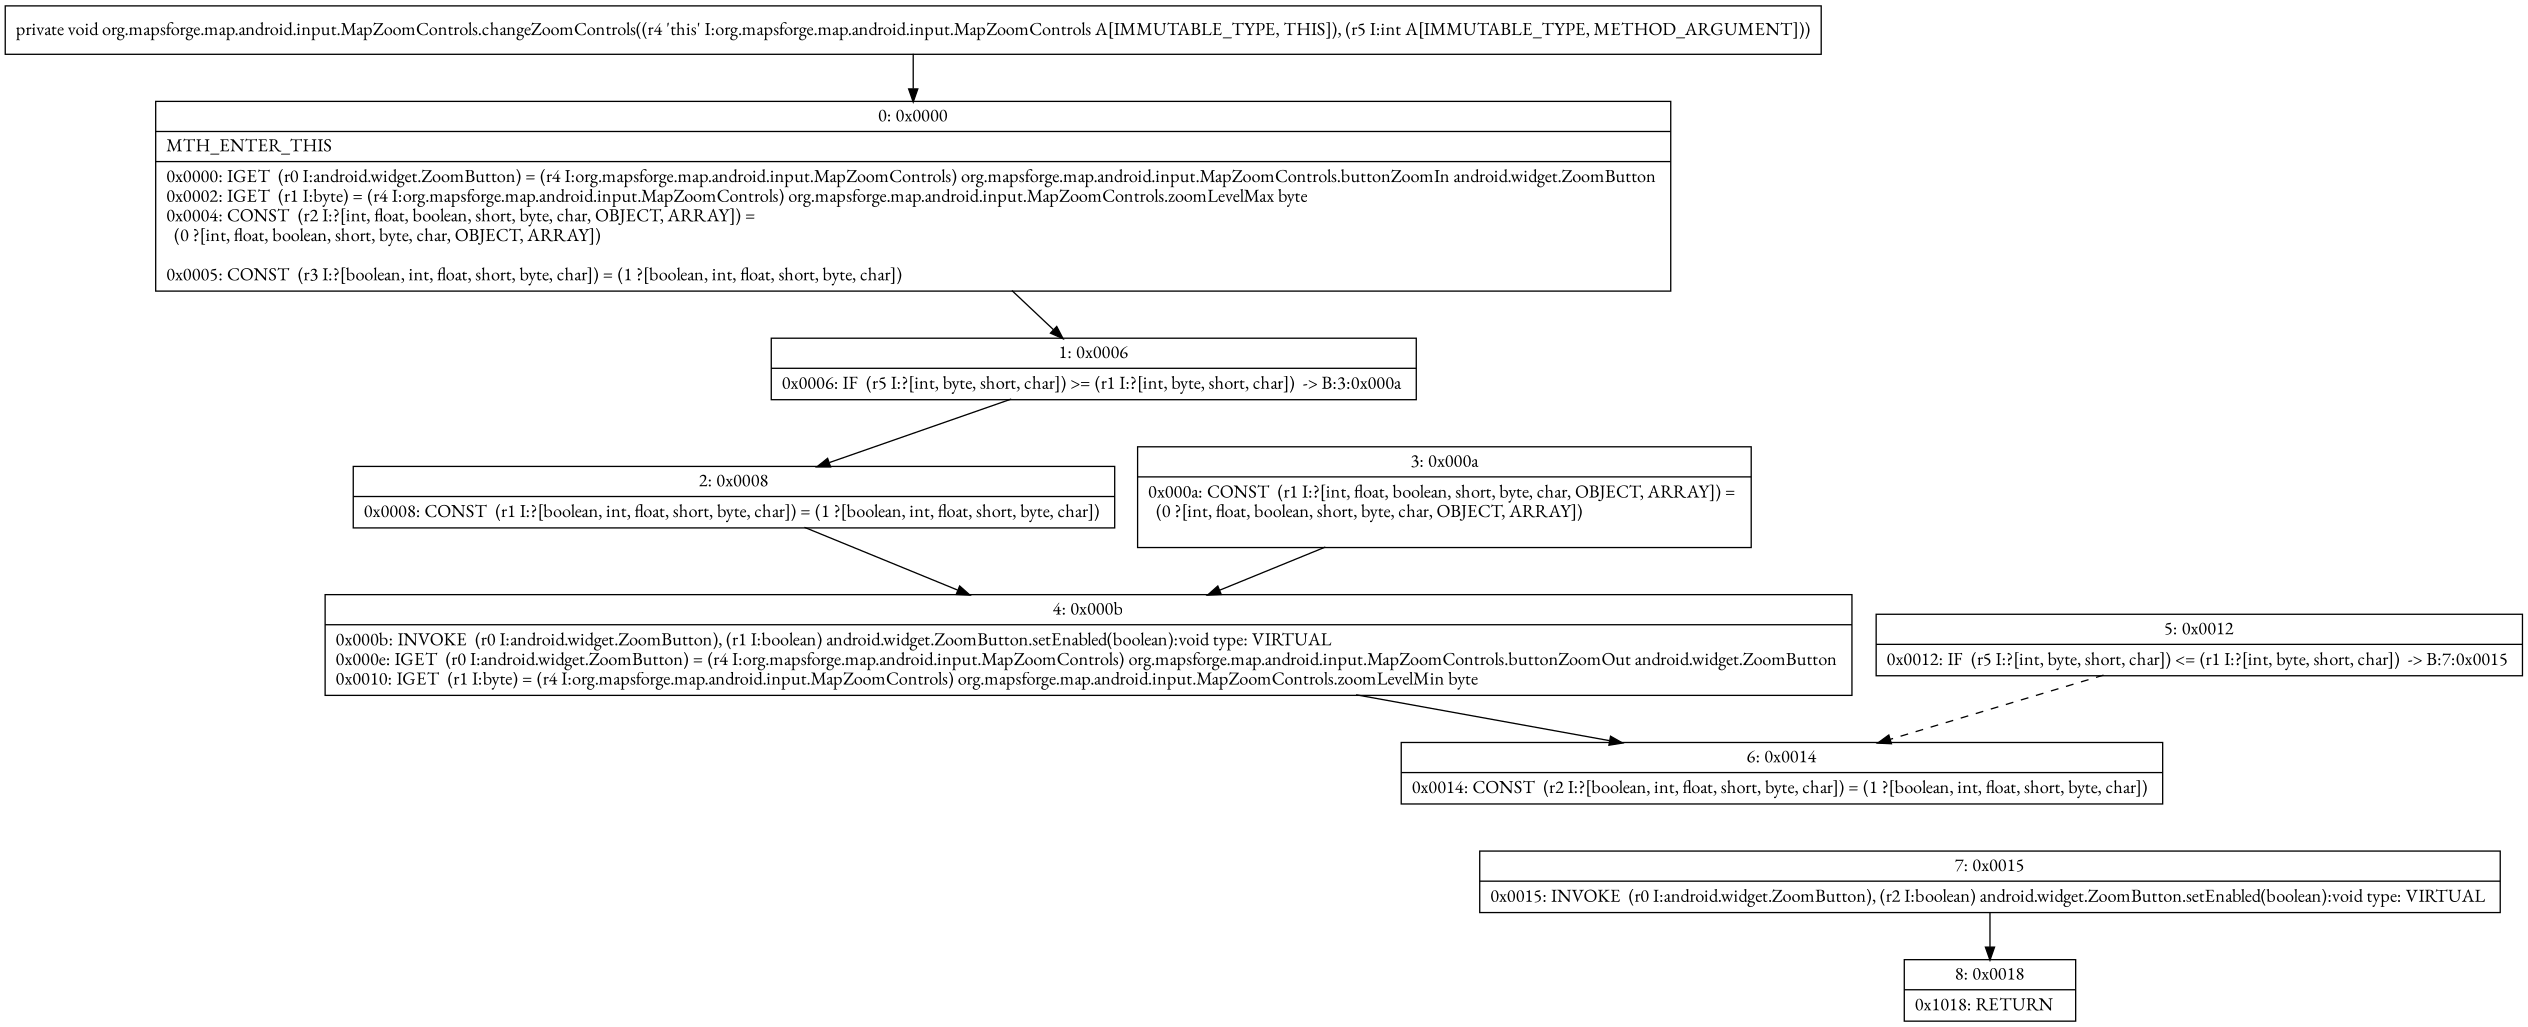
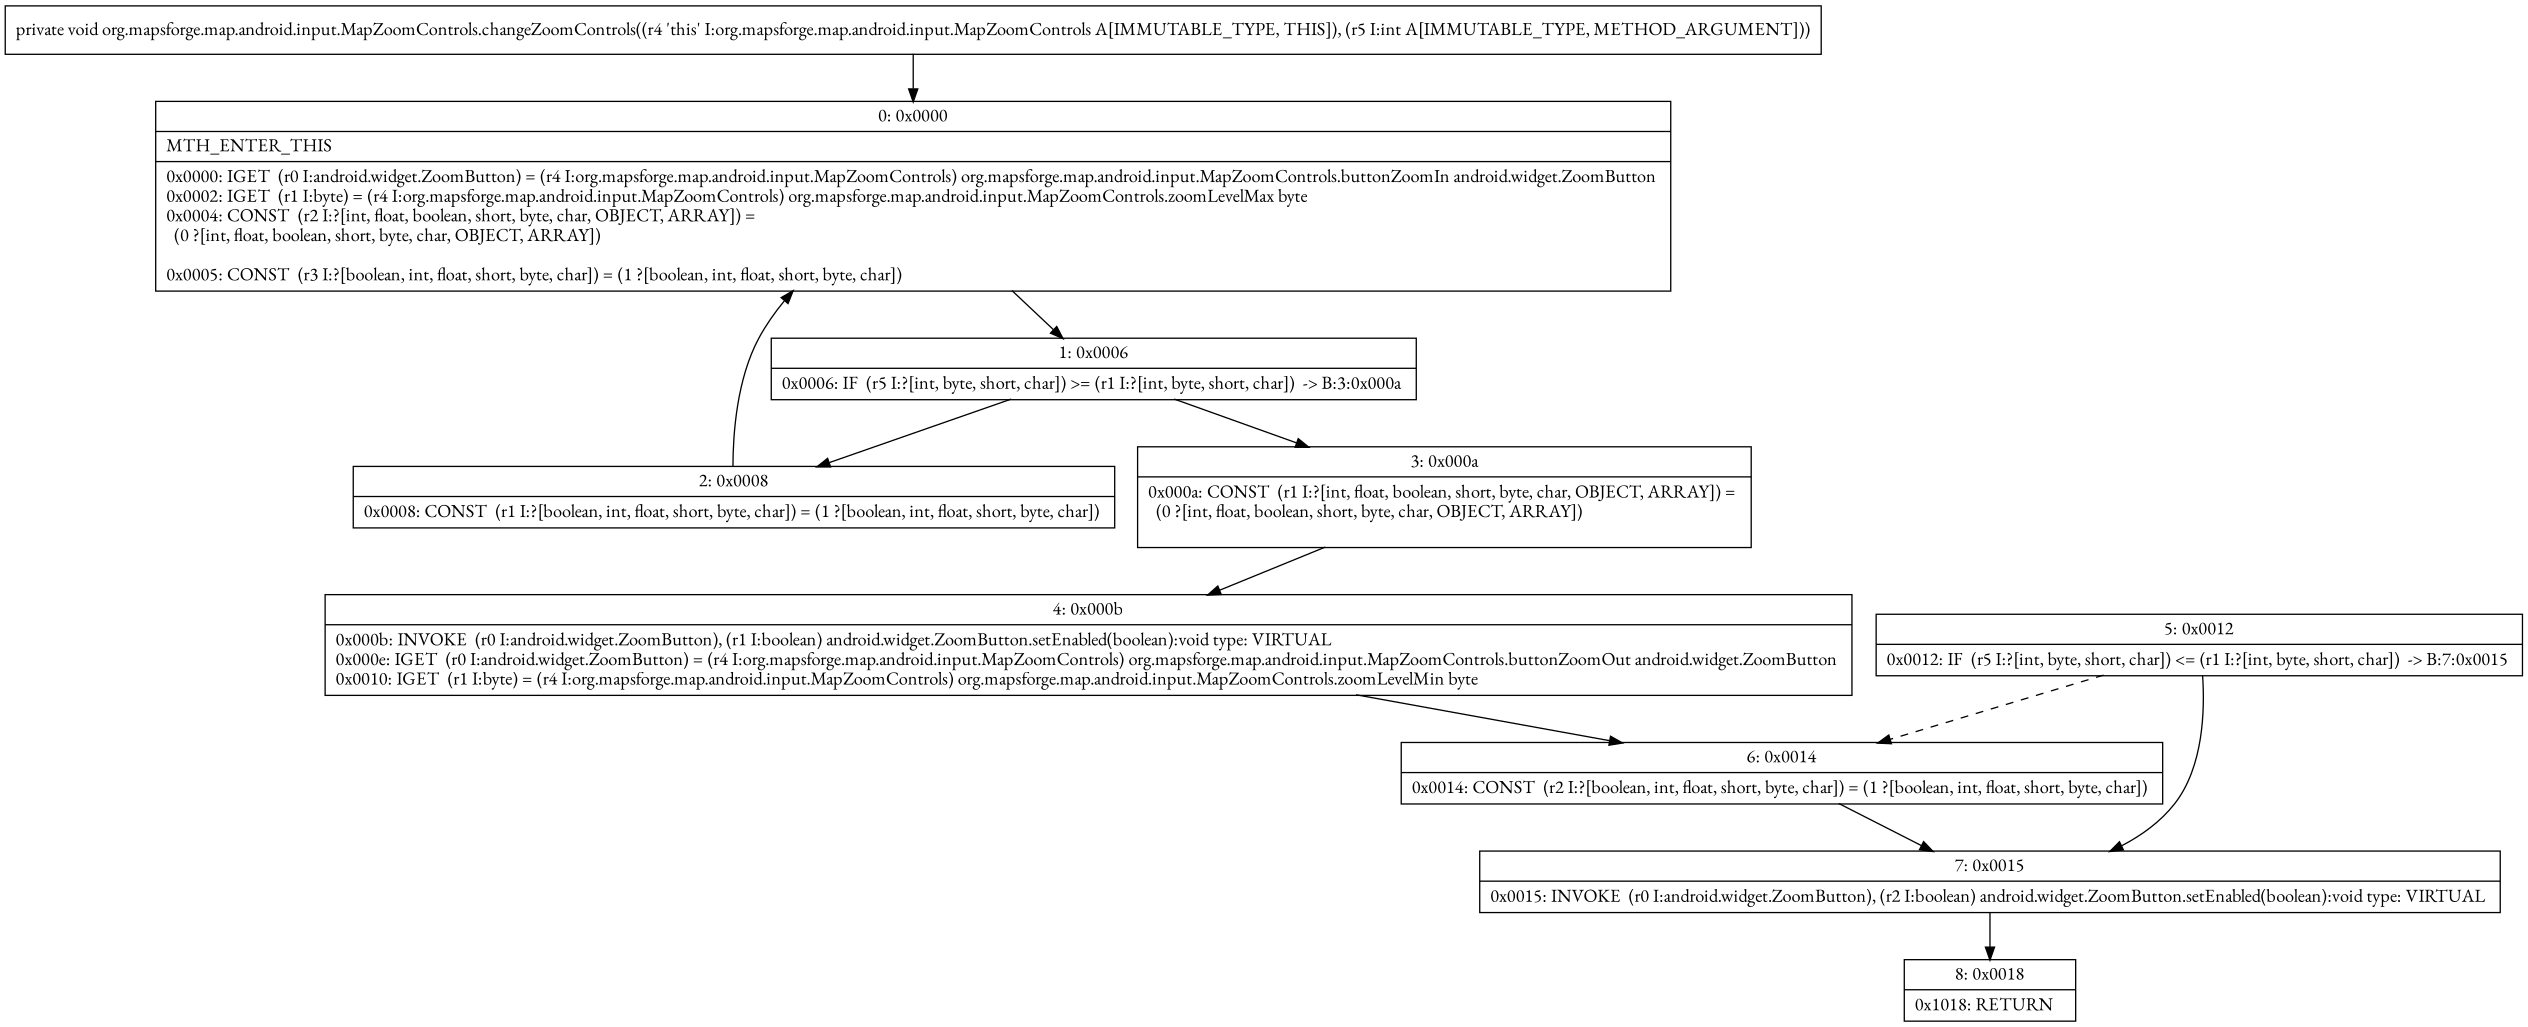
none -> (1235, 421)
(881, 559) -> (743, 379)
none -> (2191, 775)
none -> (1880, 824)
